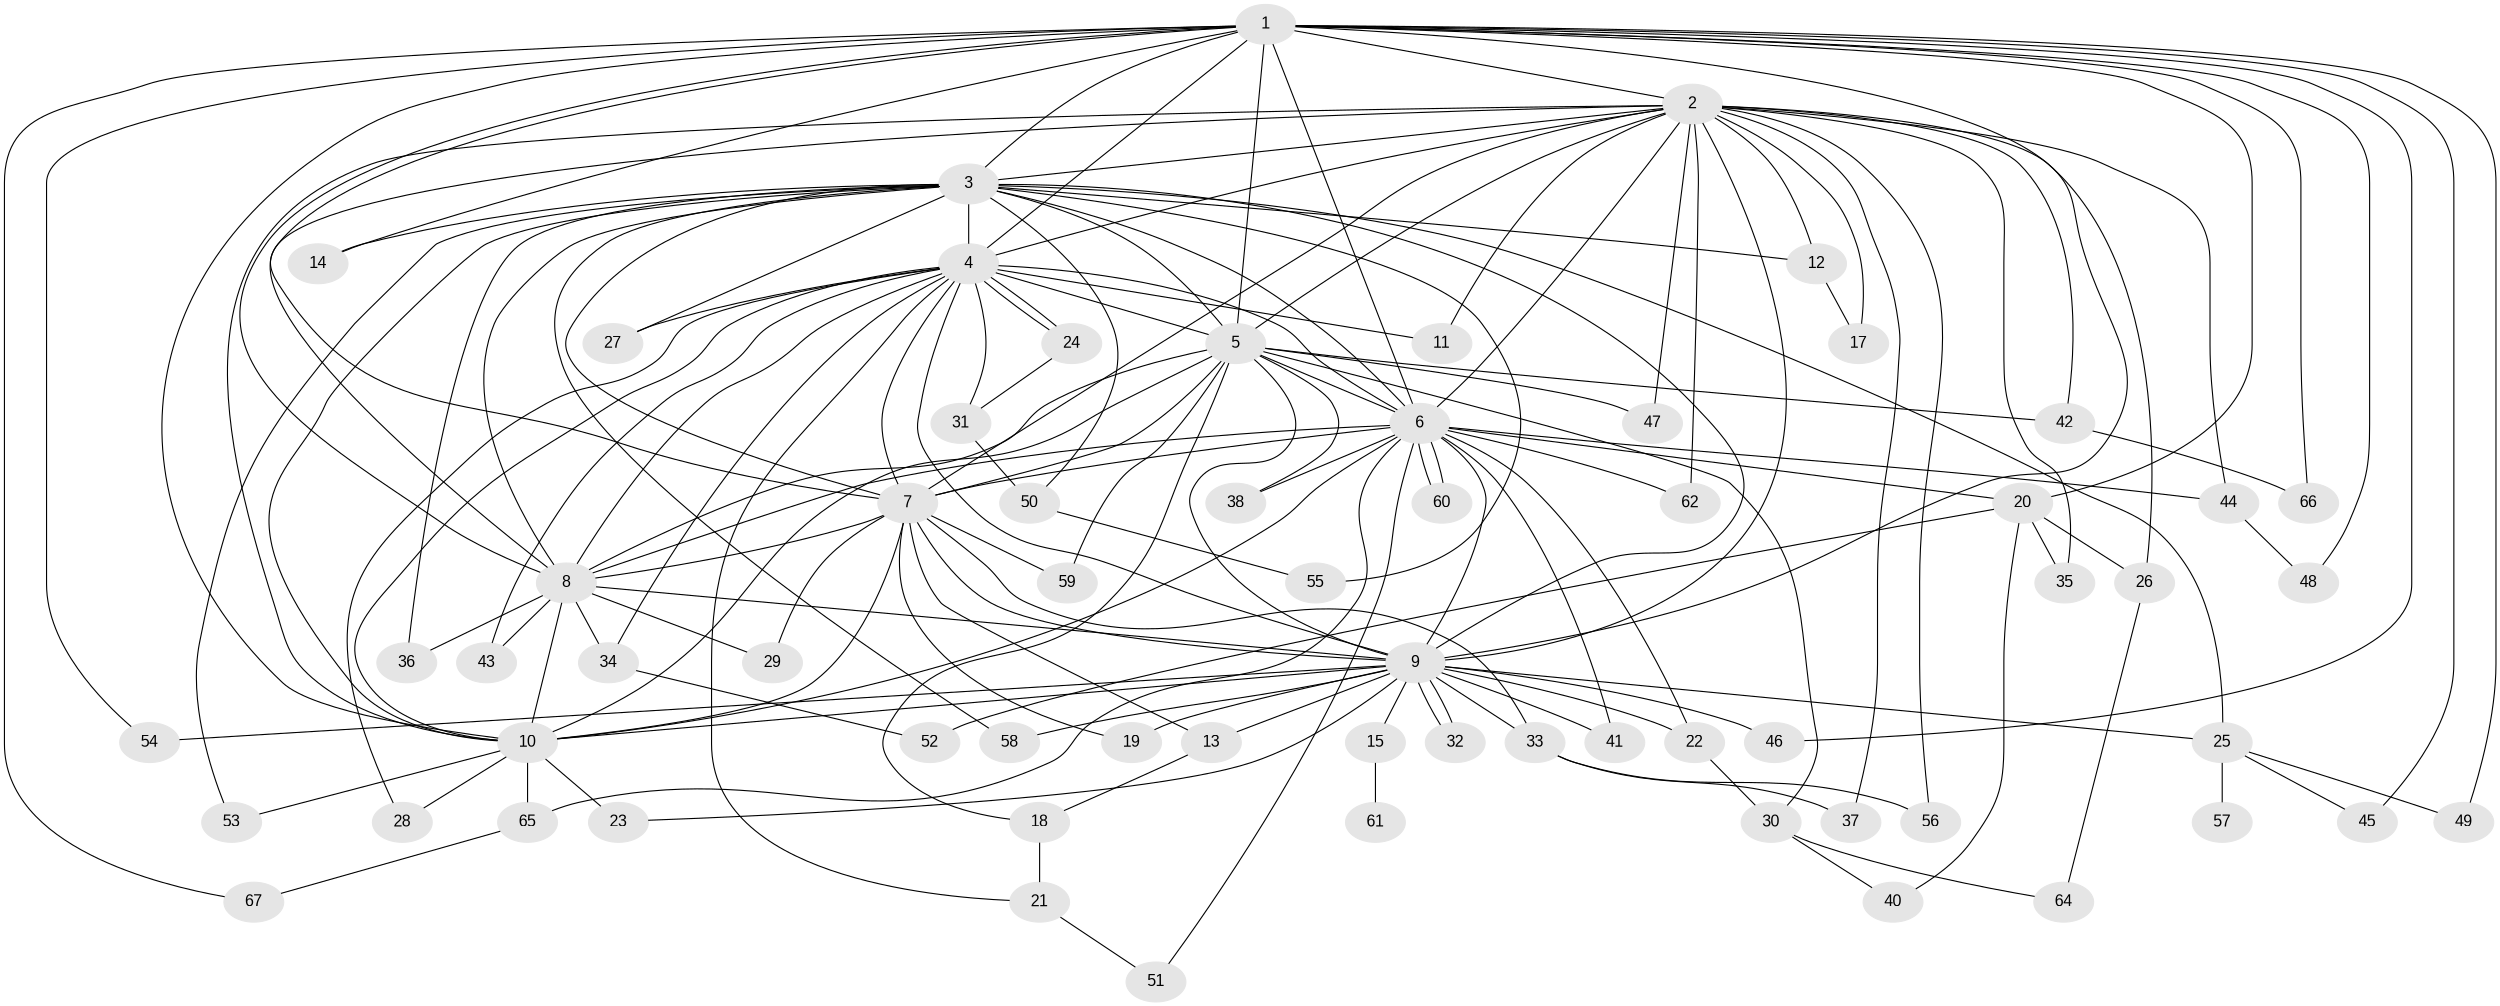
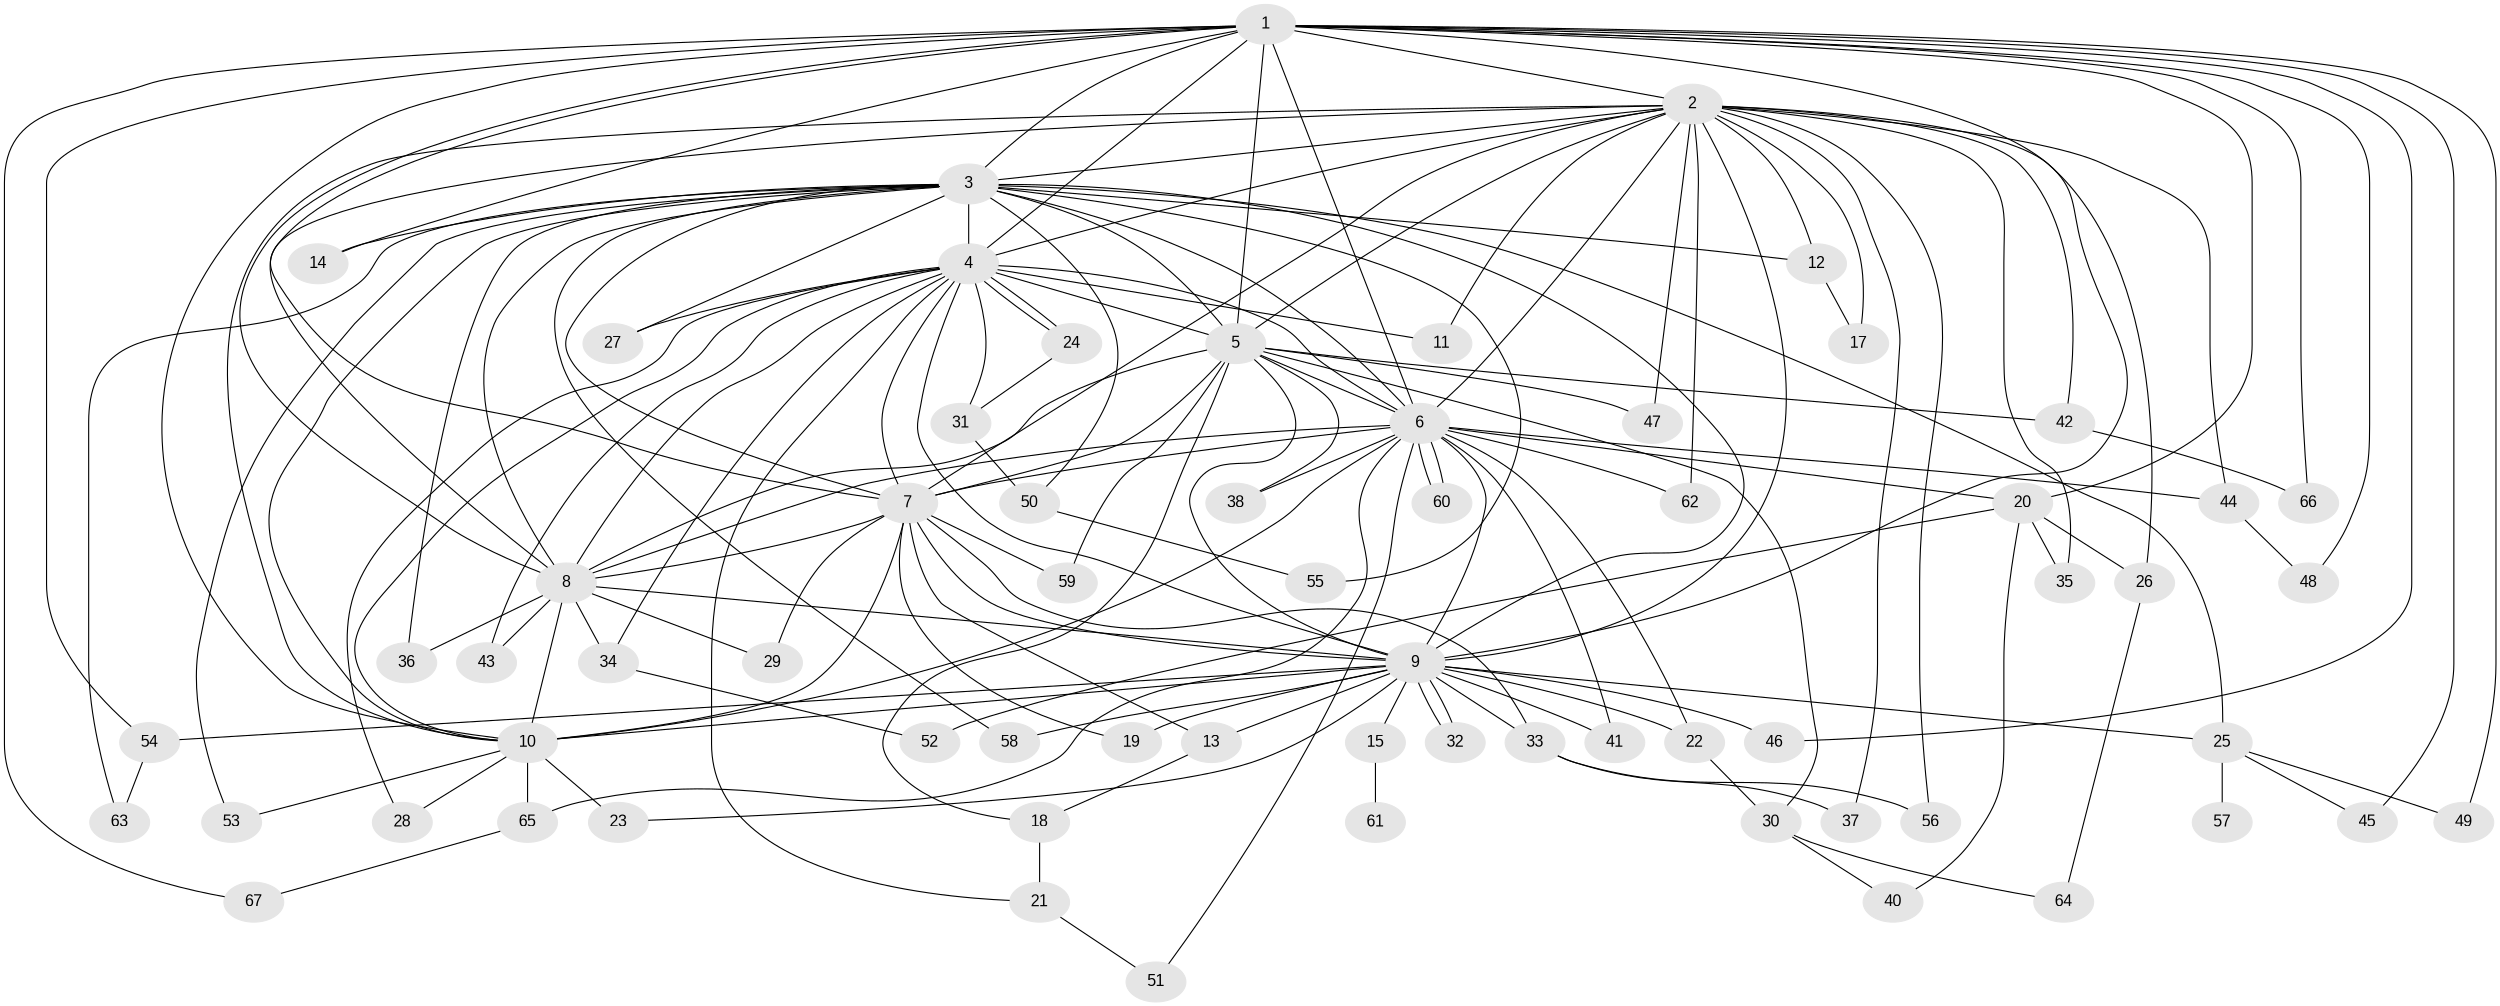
(836, 502) -> none
none -> (120, 822)
